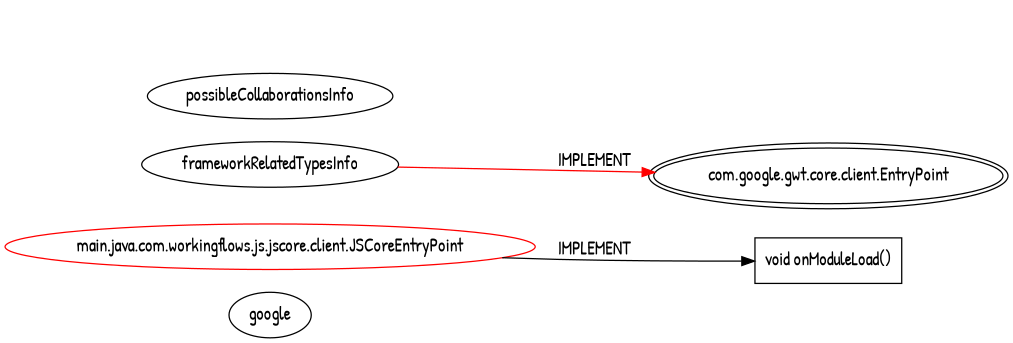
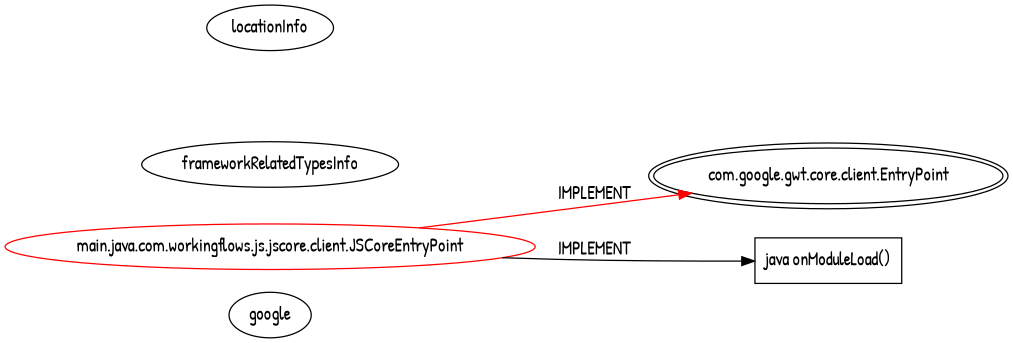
none -> (270, 28)
(270, 96) -> none
(520, 170) -> (549, 211)
(828, 261) -> (828, 261)
